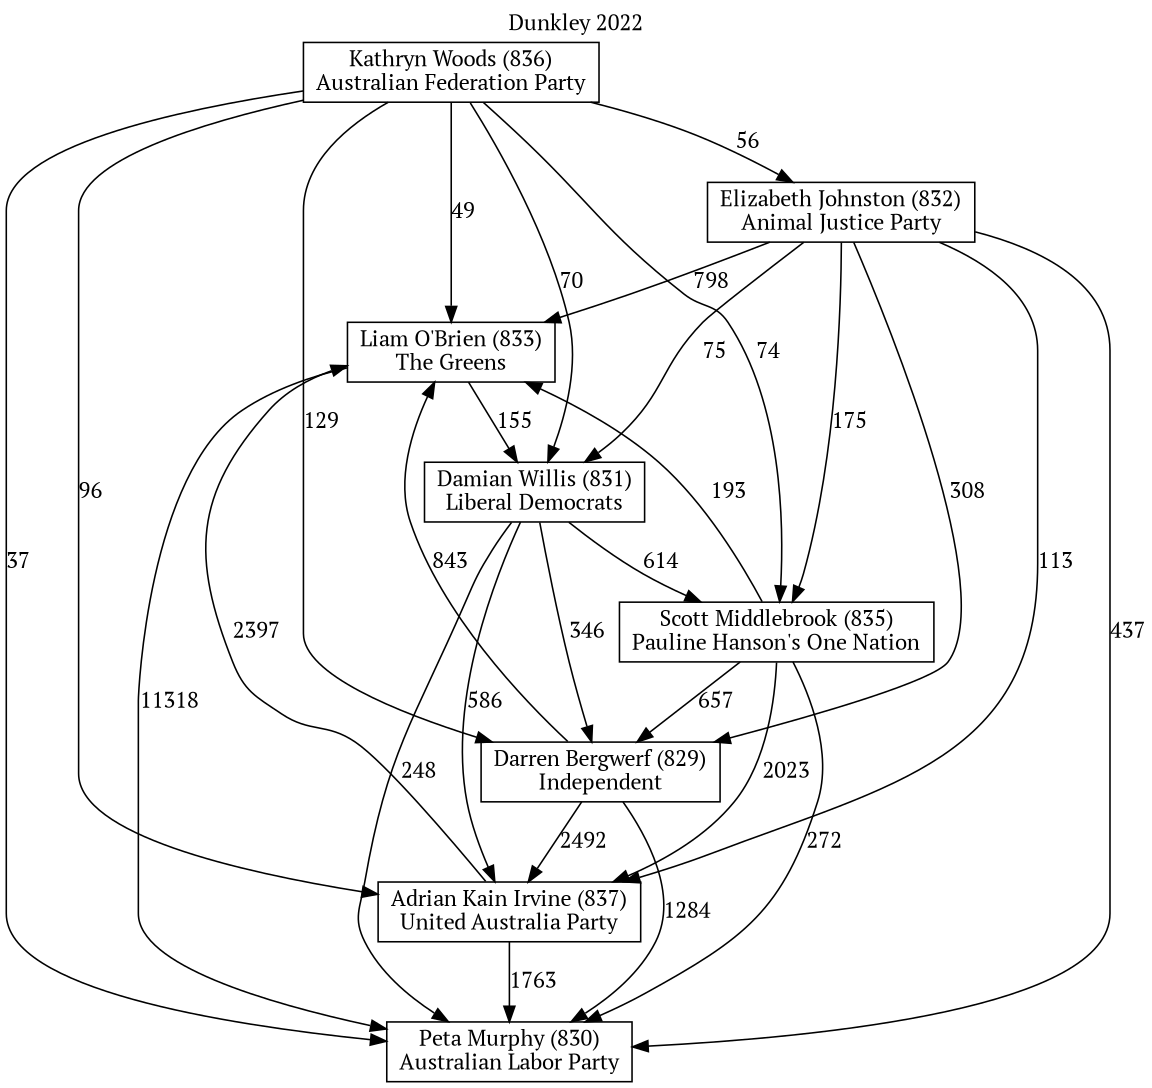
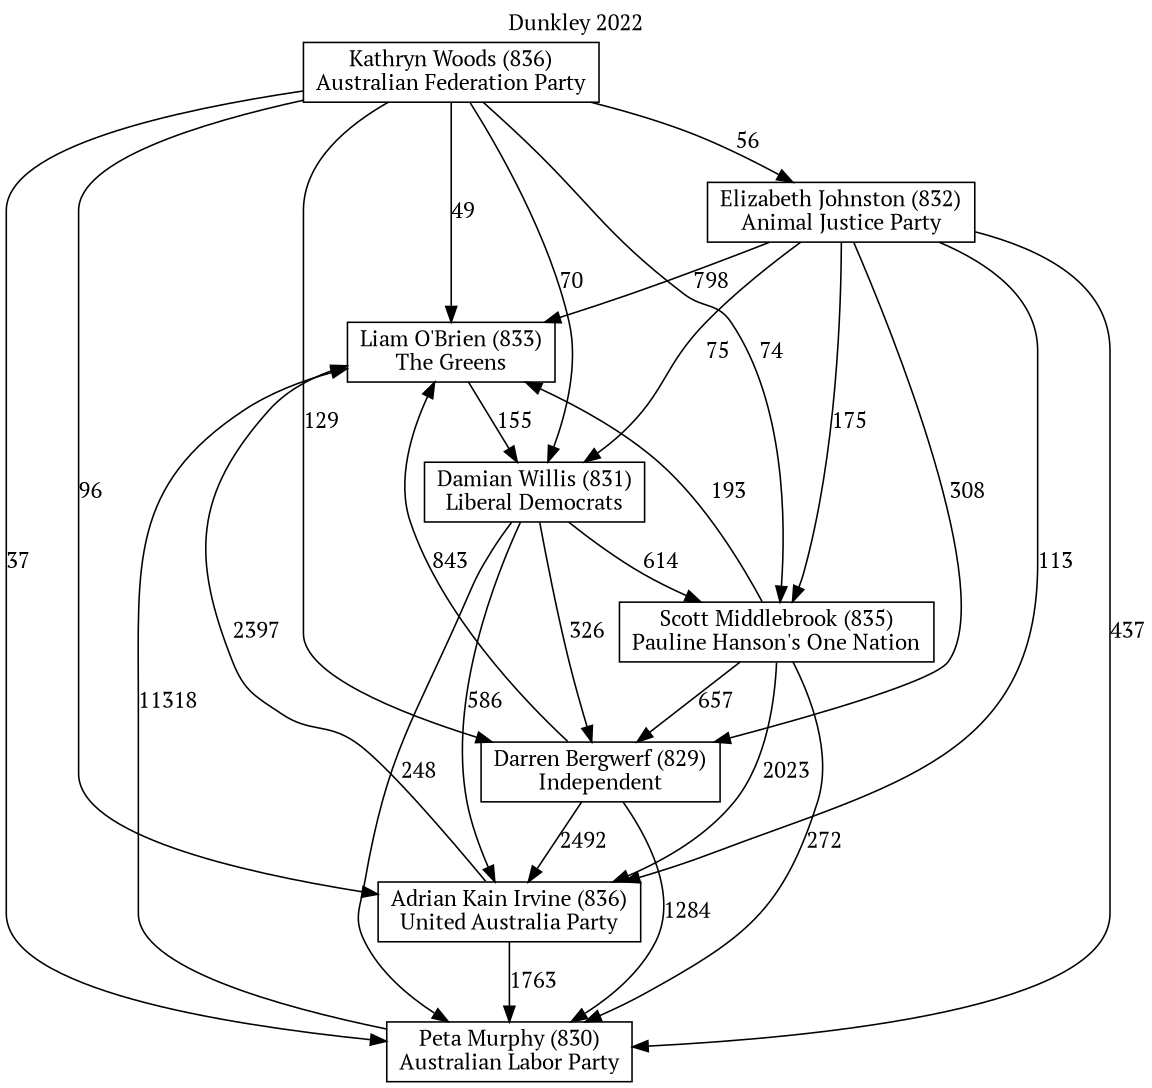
(587, 632) -> (587, 632)
(138, 726) -> (138, 737)
(509, 912) -> (509, 912)
